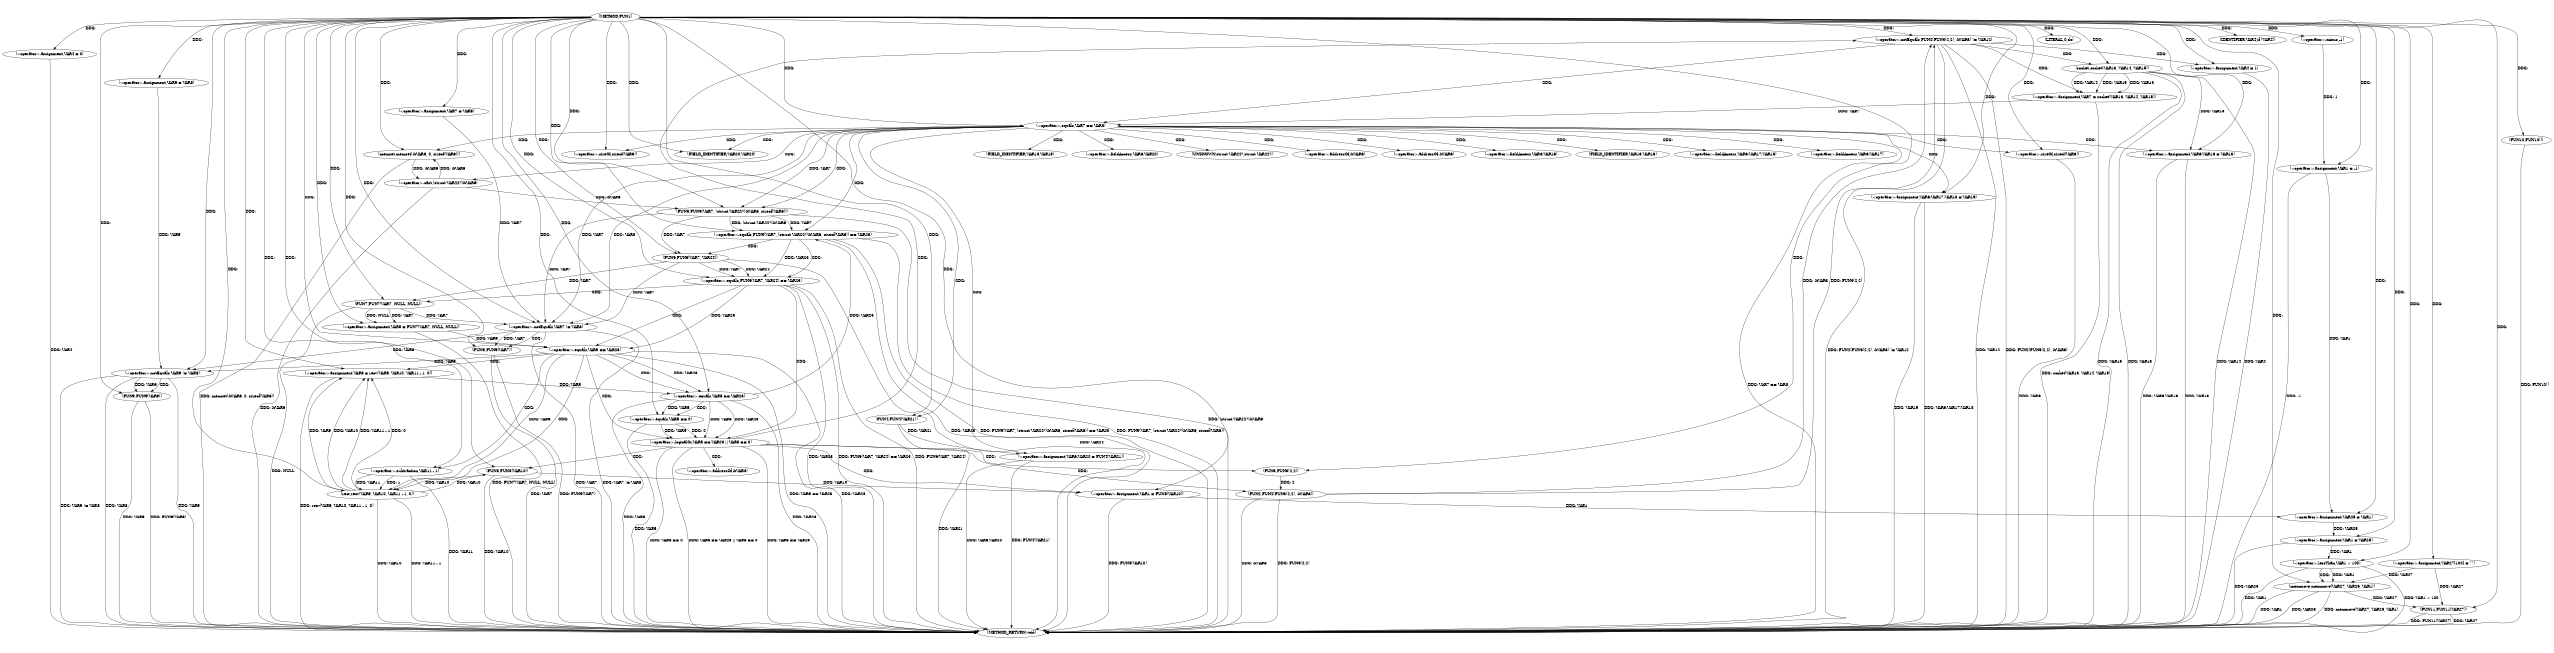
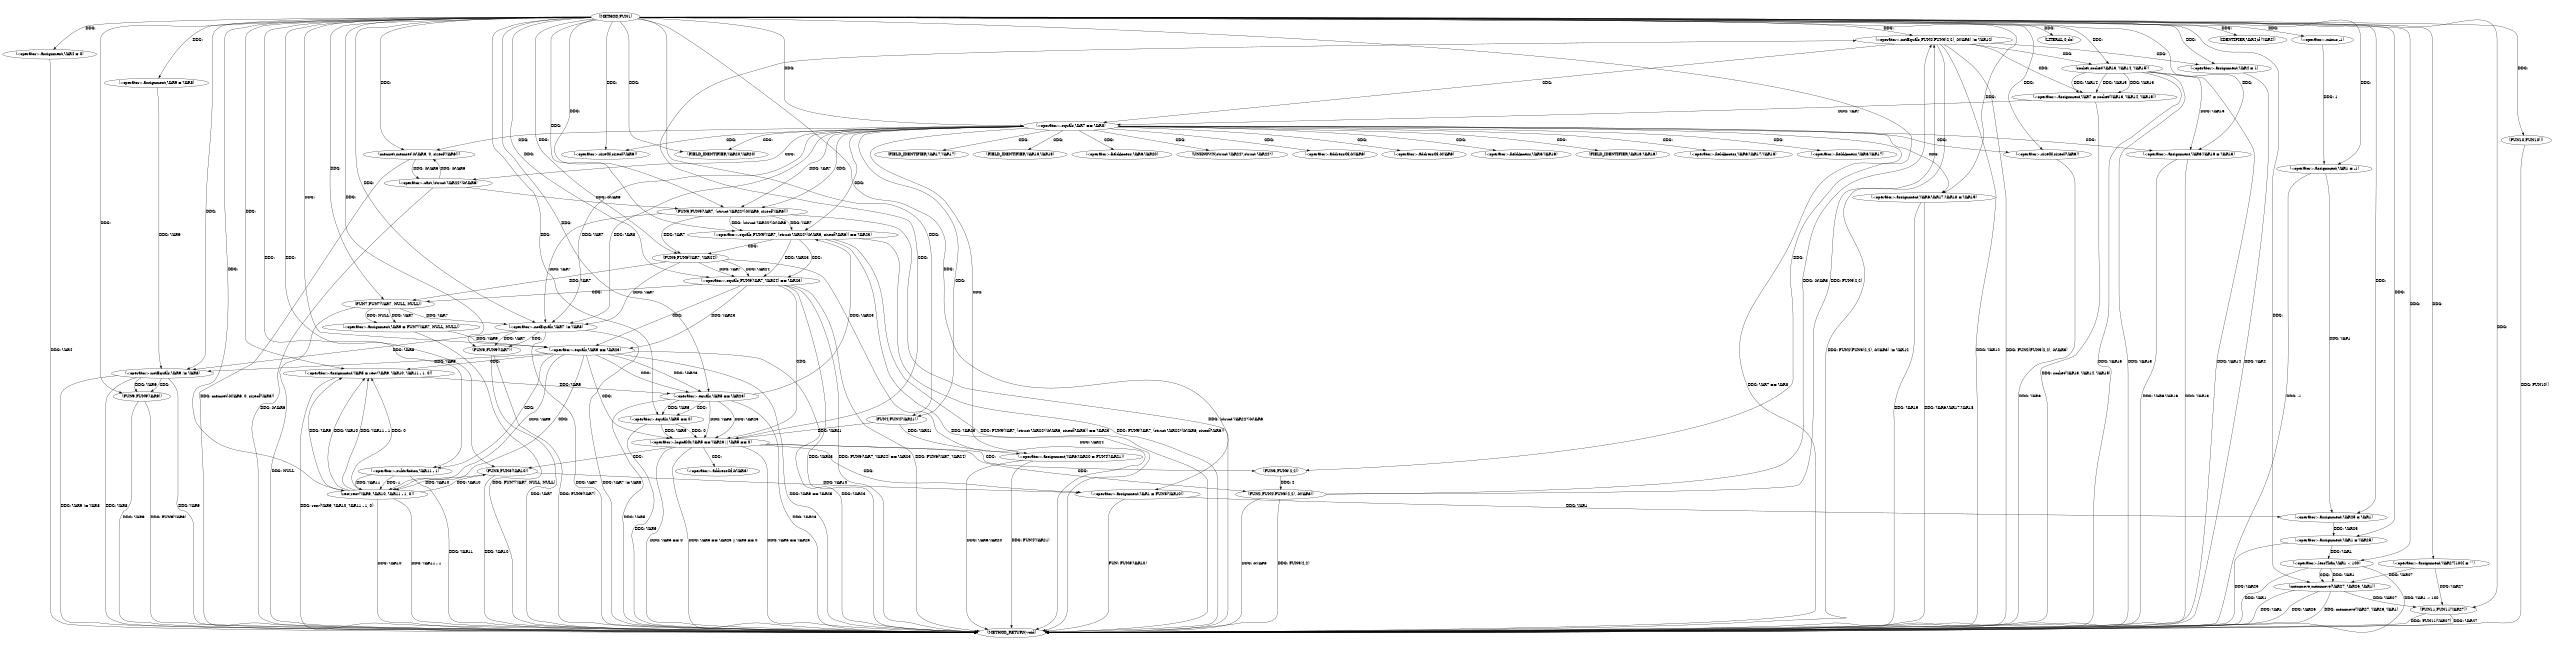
(317, 48) -> none
(437, 112) -> none
none -> (922, 155)
(943, 513) -> (806, 431)
(1128, 564) -> (1128, 564)
